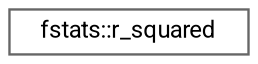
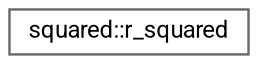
(129, 32) -> (129, 32)
